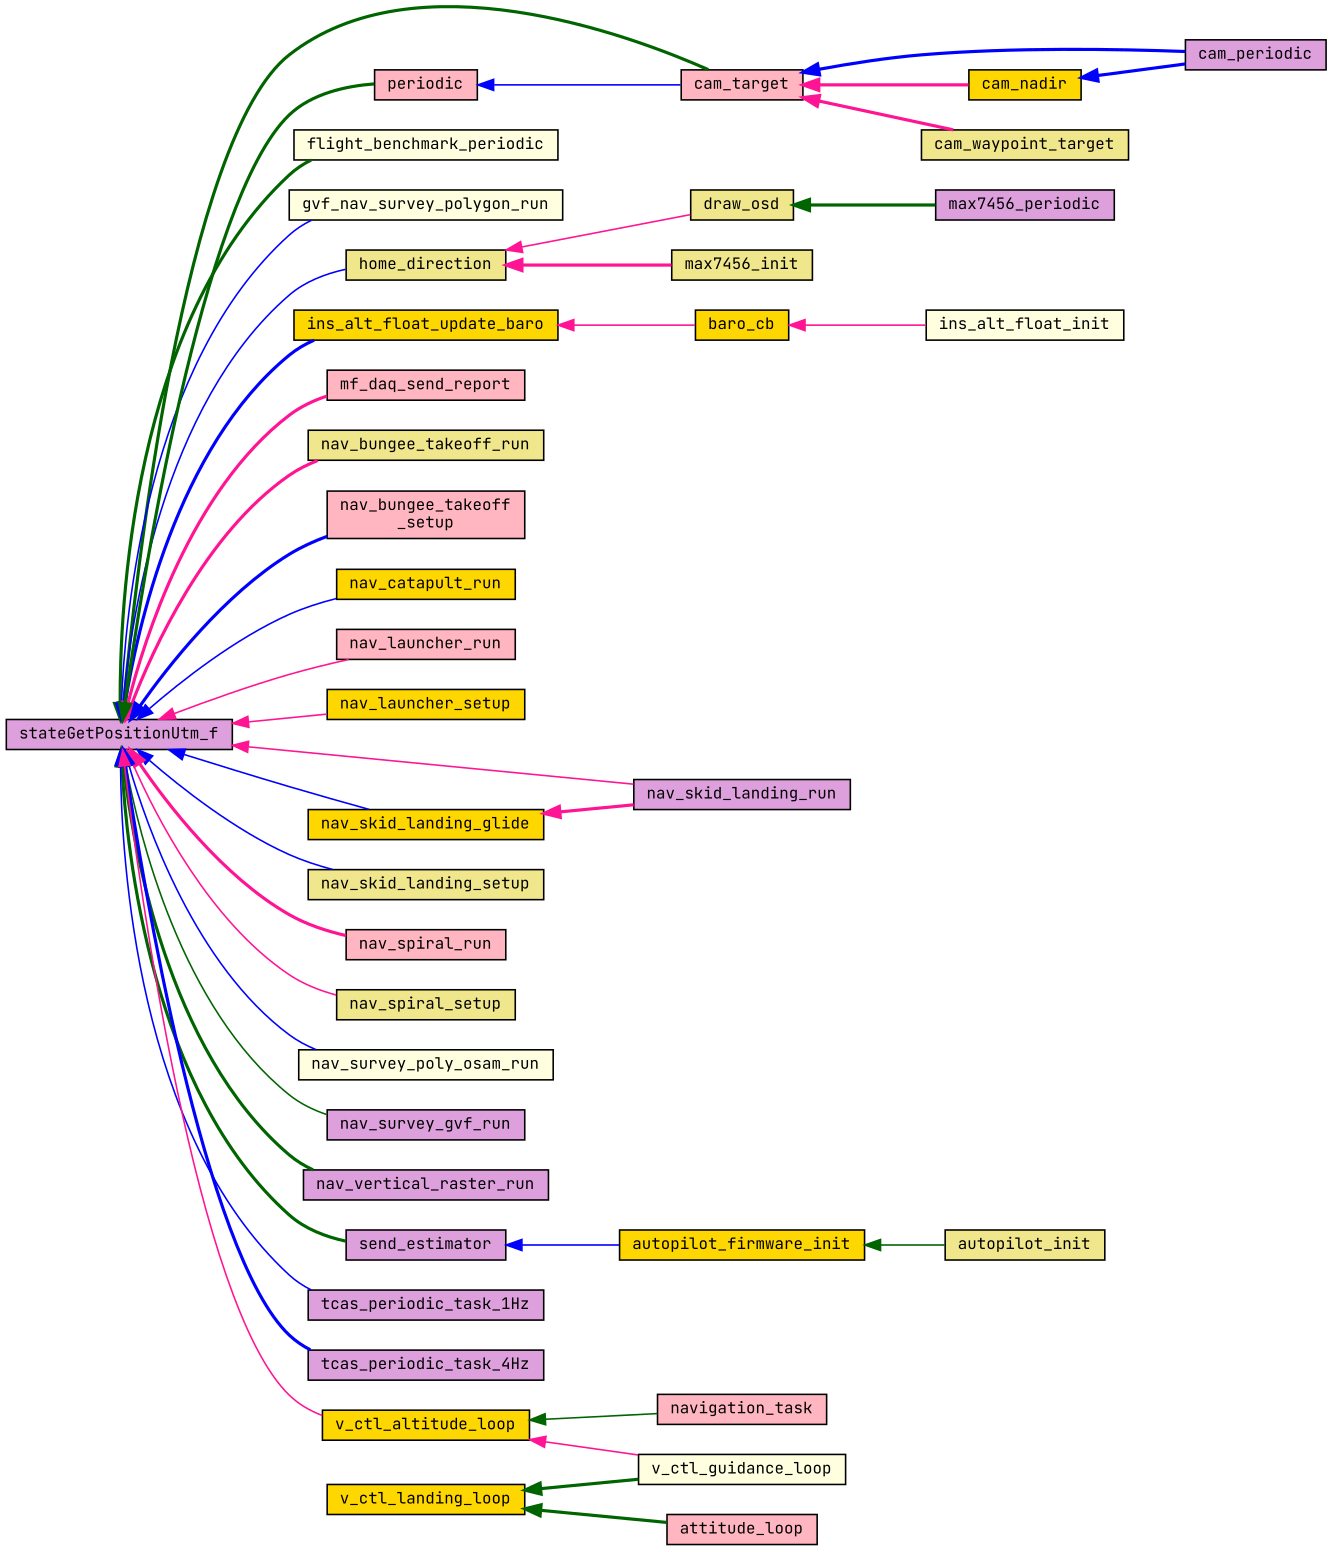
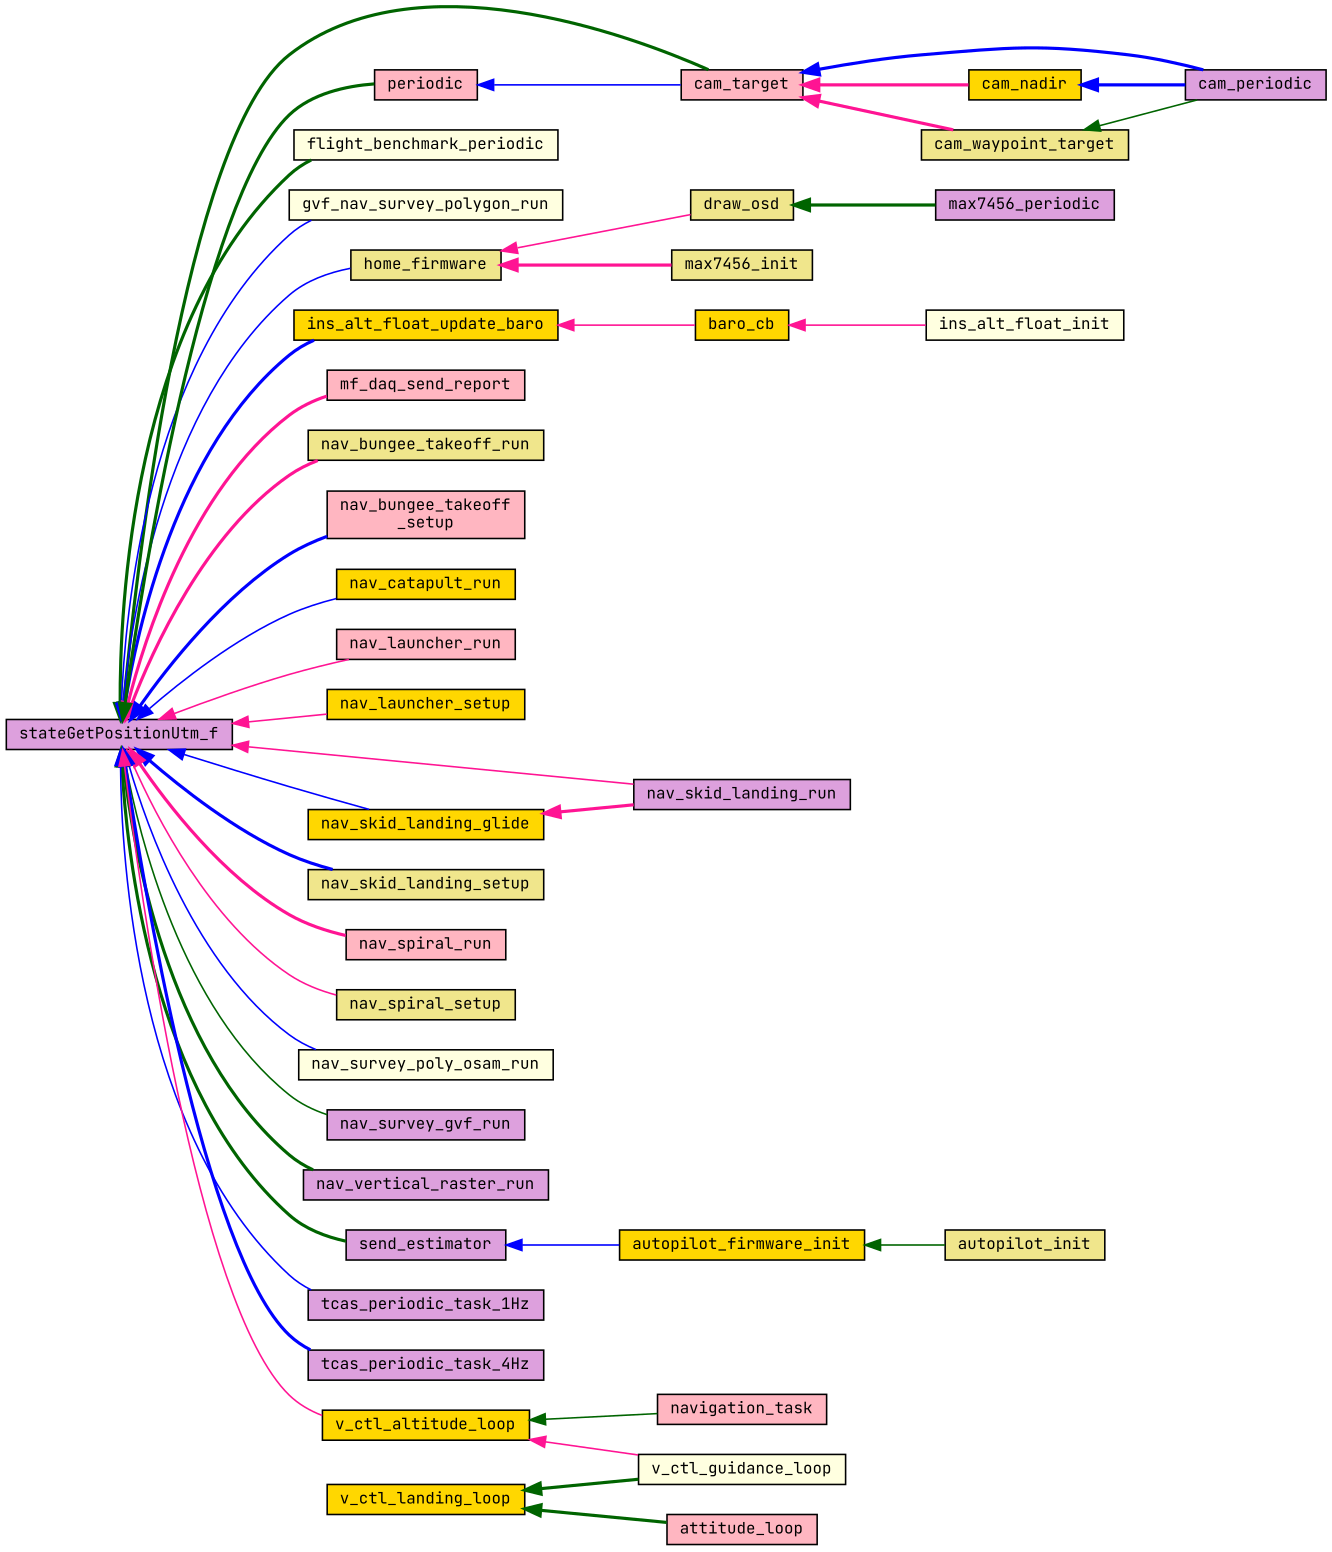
none -> (1148, 113)
(426, 265) -> (426, 265)
(235, 825) -> (235, 825)
